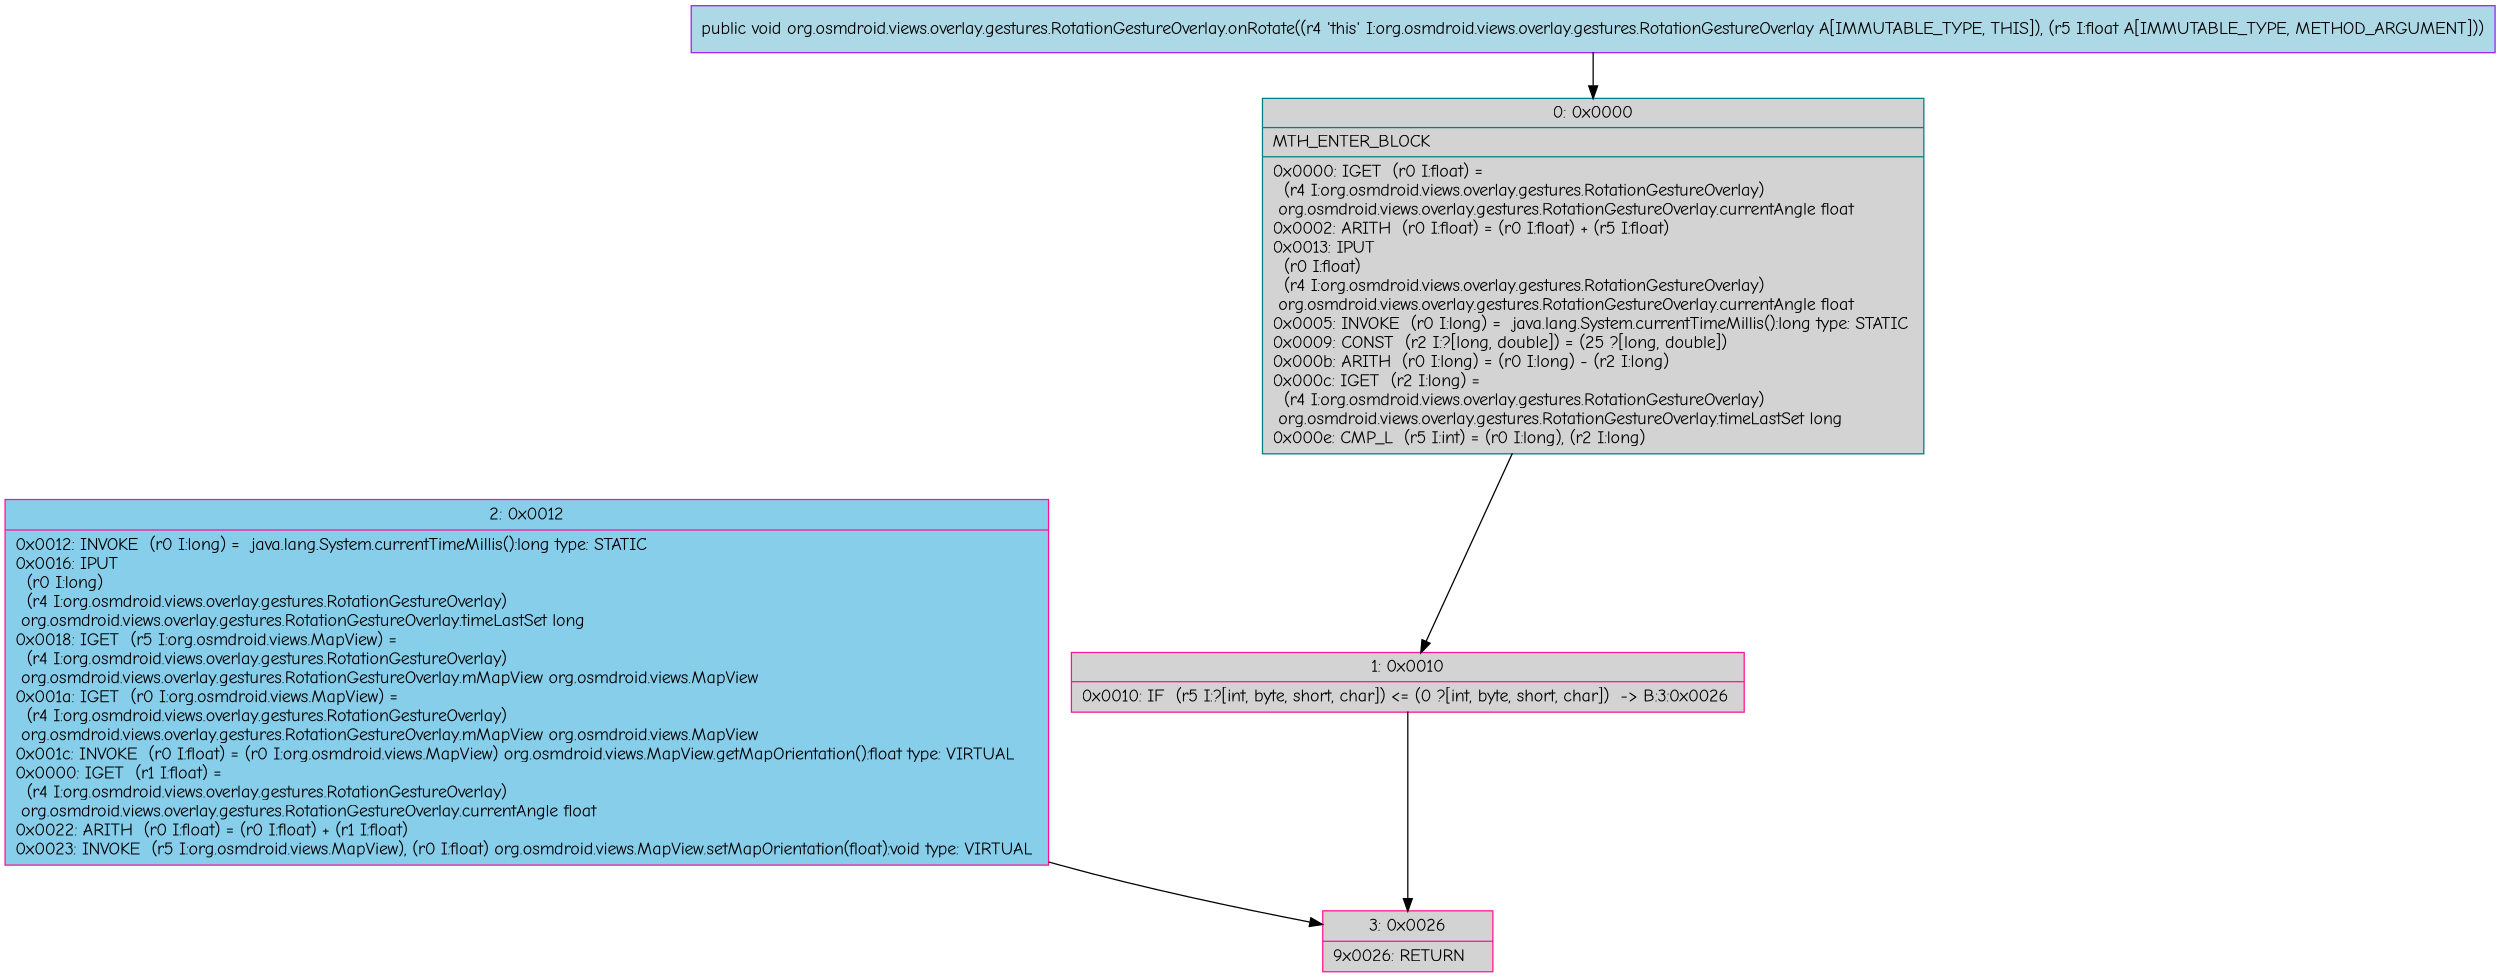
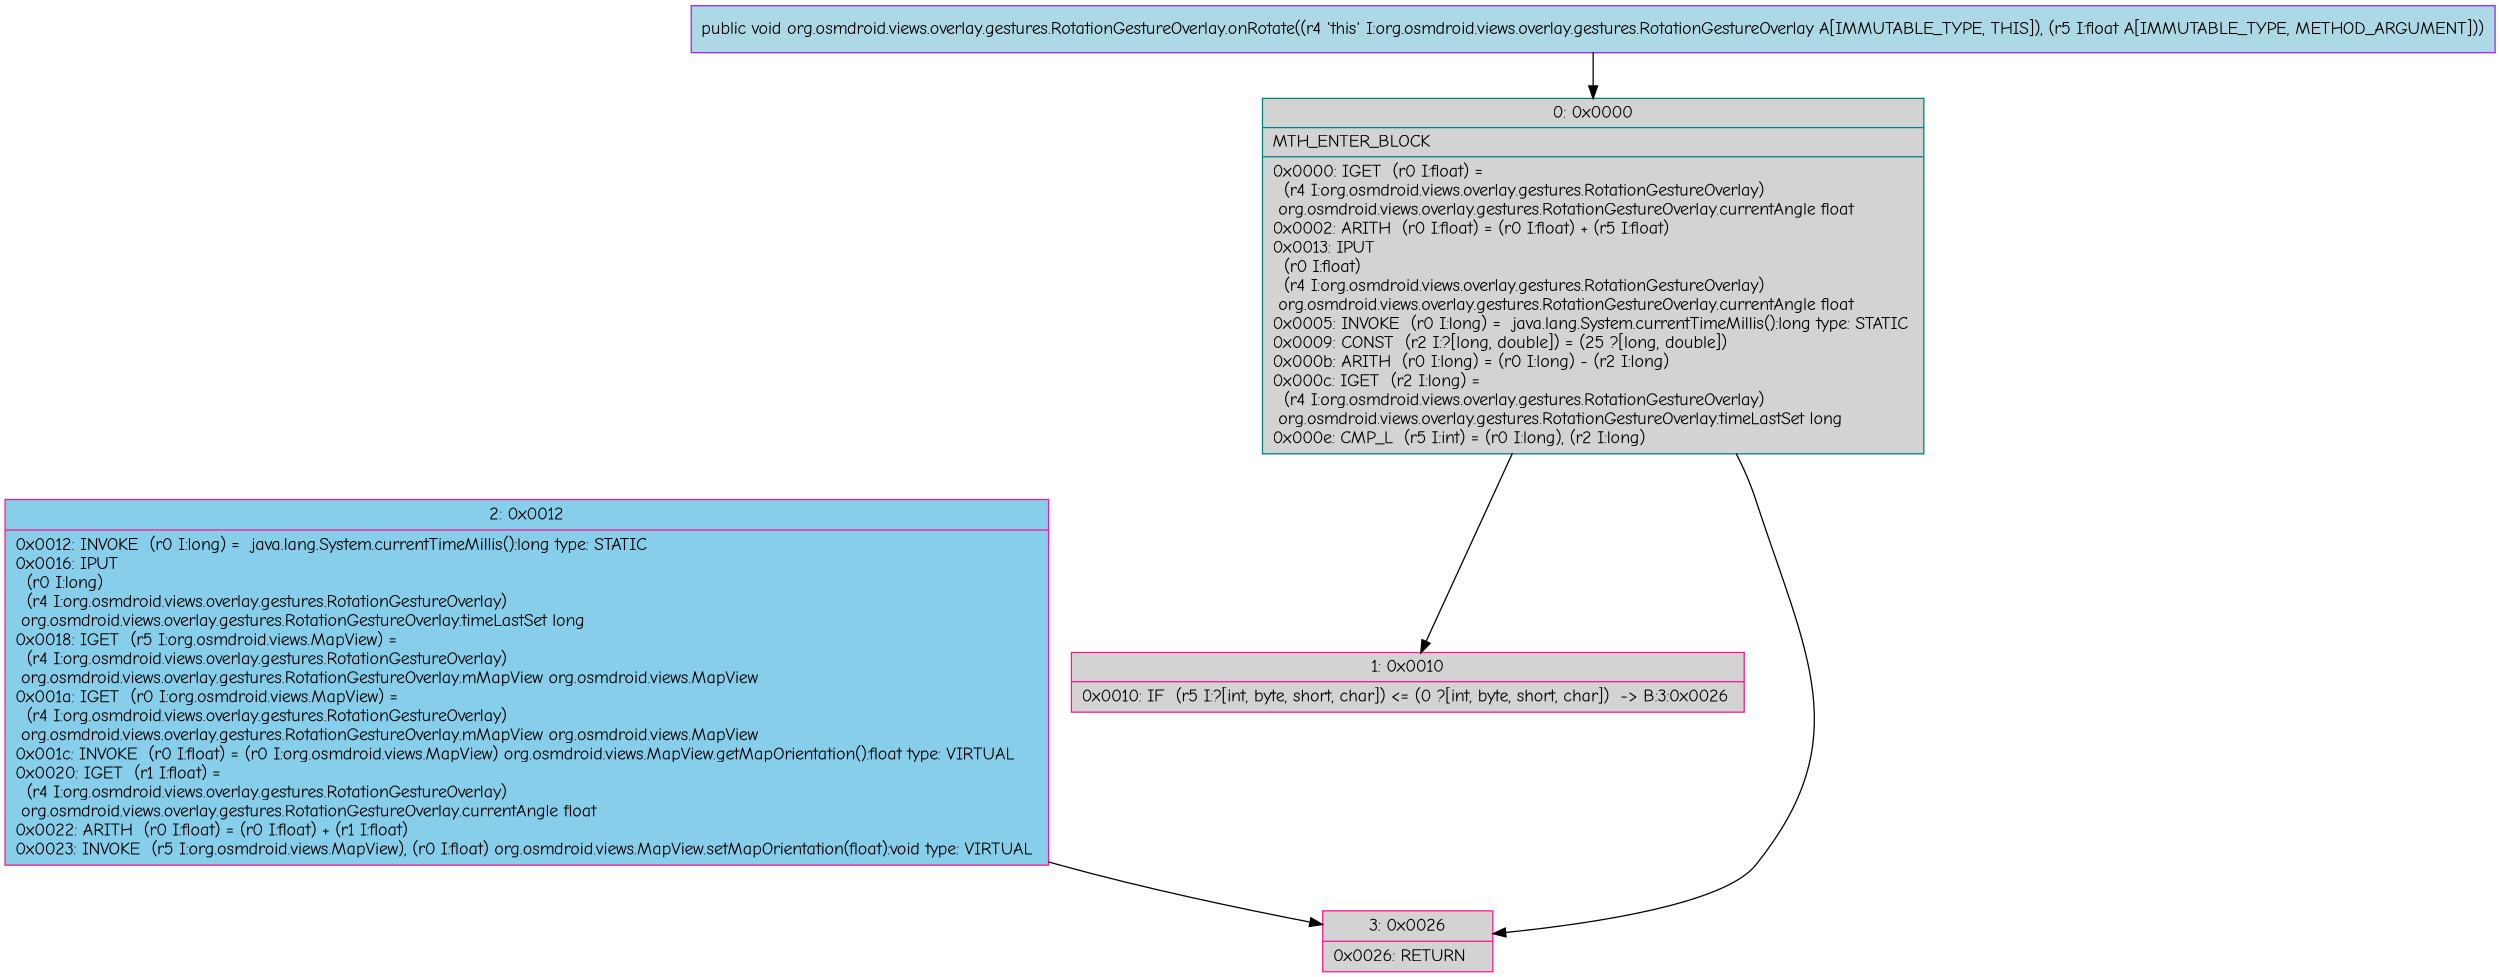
(122, 773) -> (121, 773)
(1408, 805) -> (1800, 789)
(1408, 956) -> (1408, 956)
